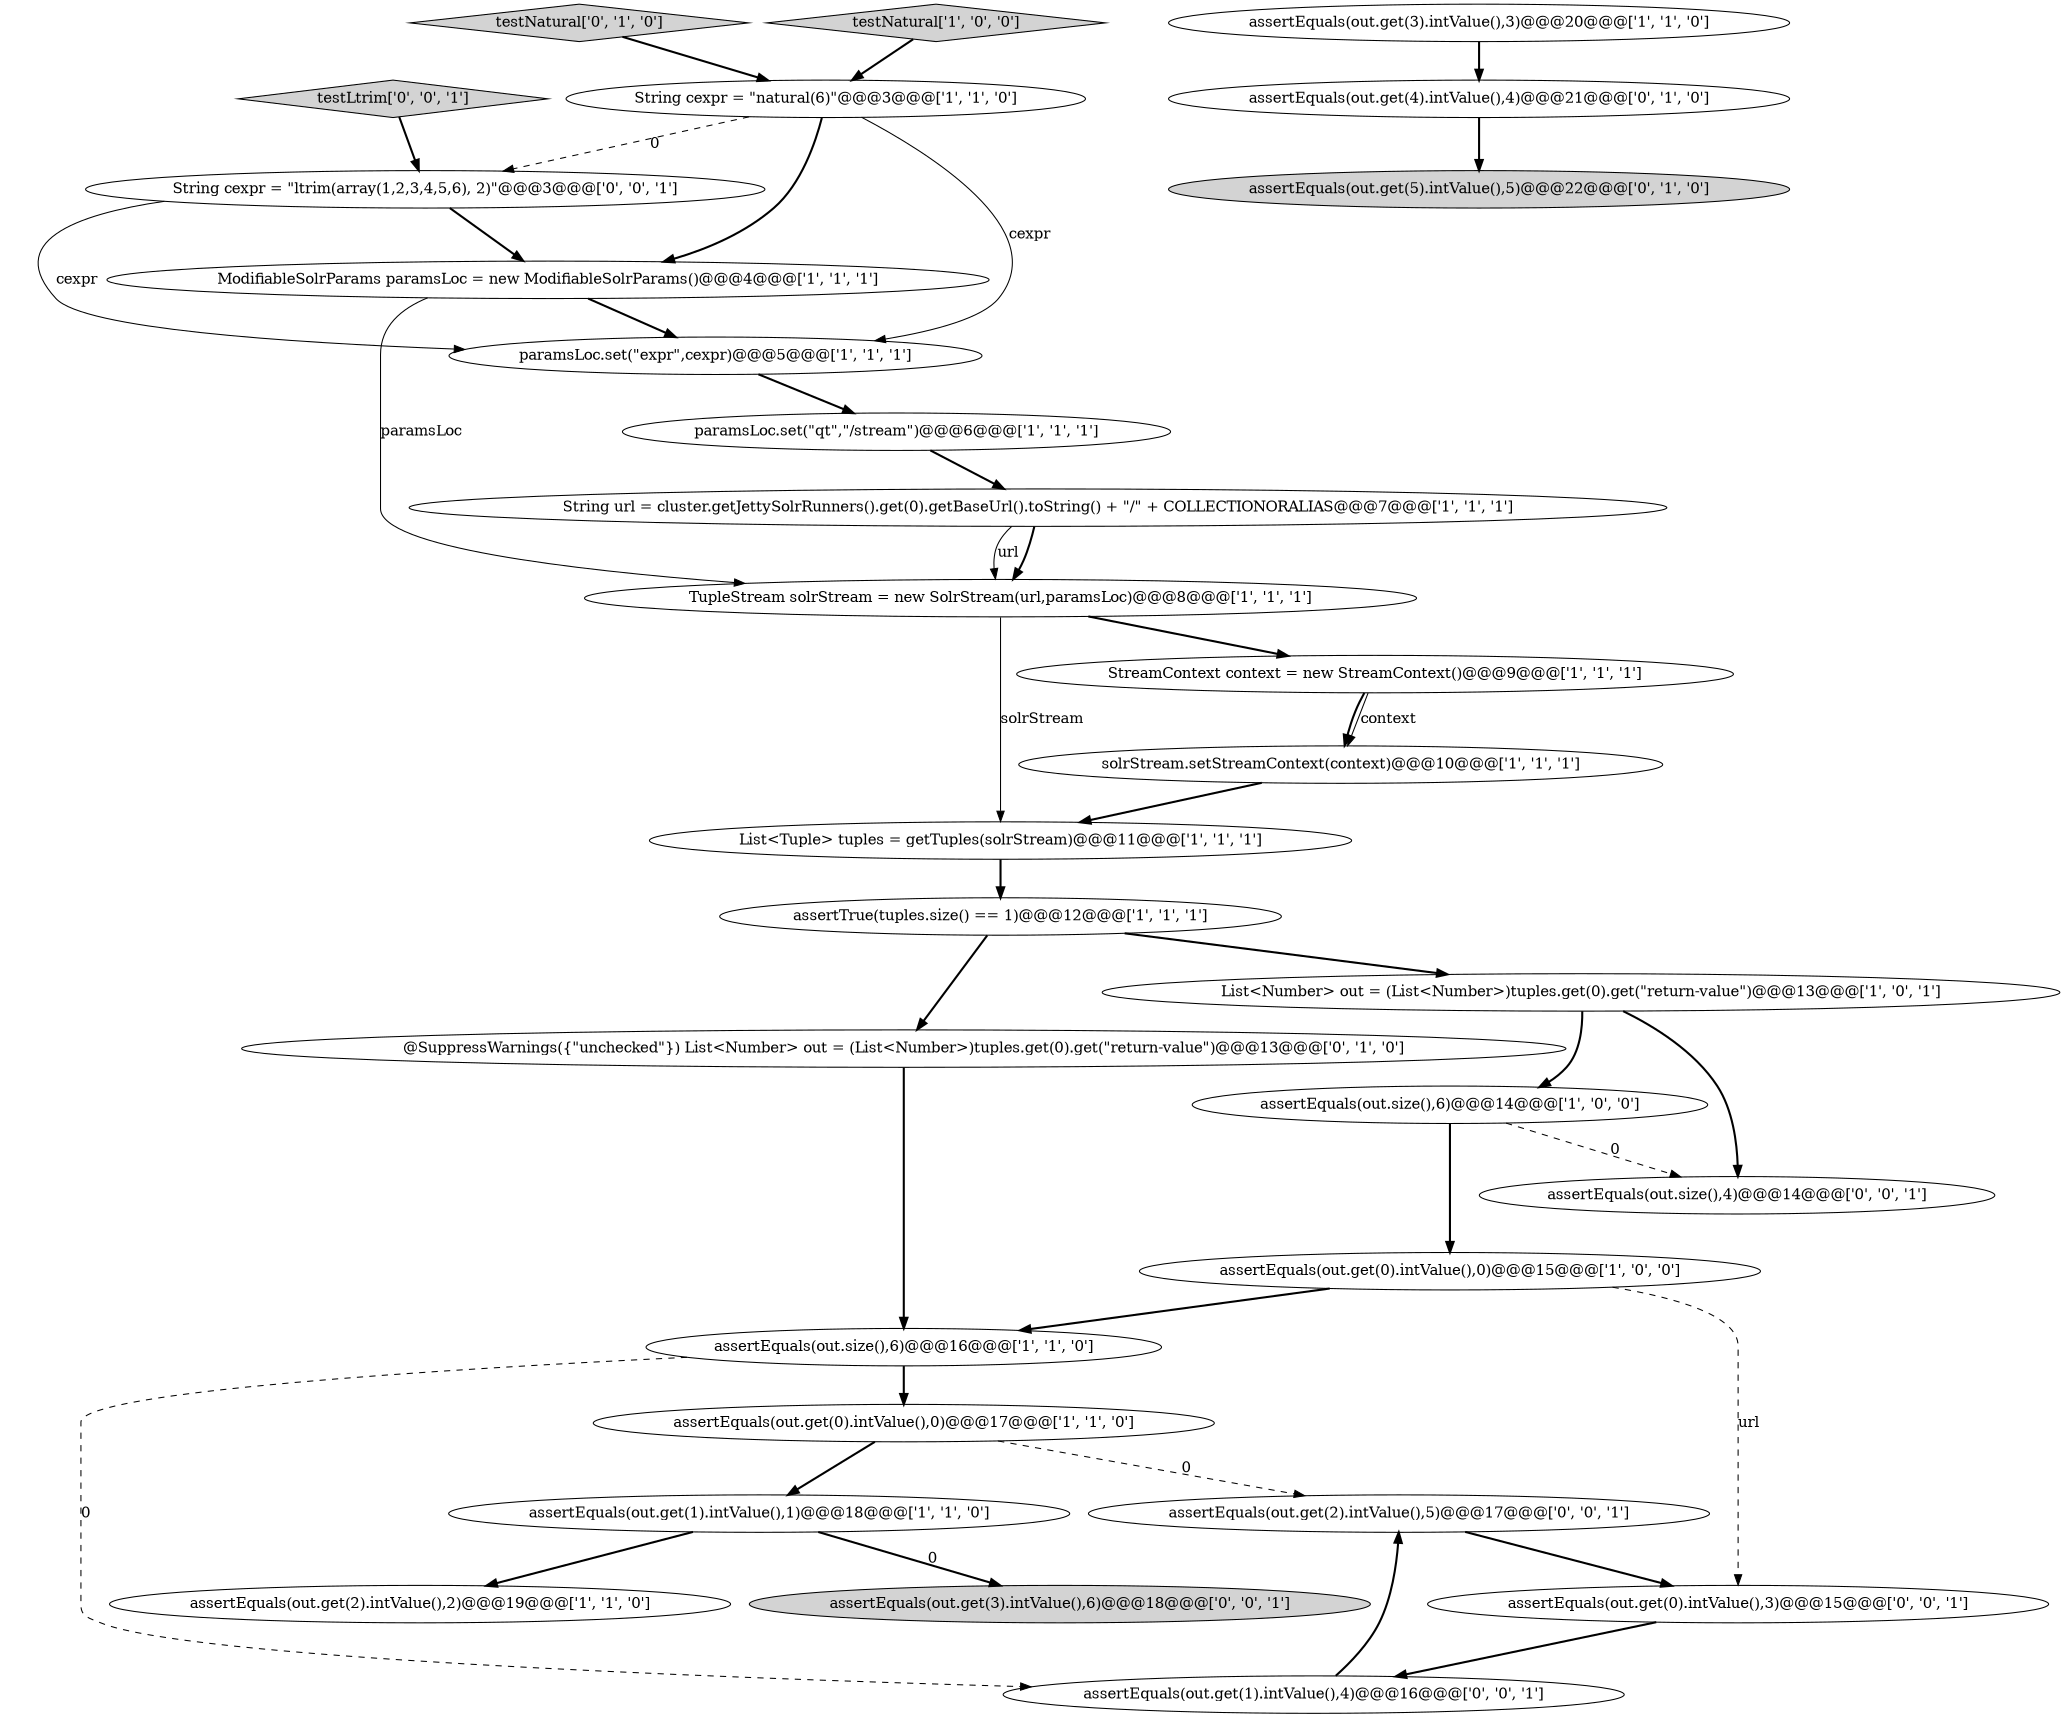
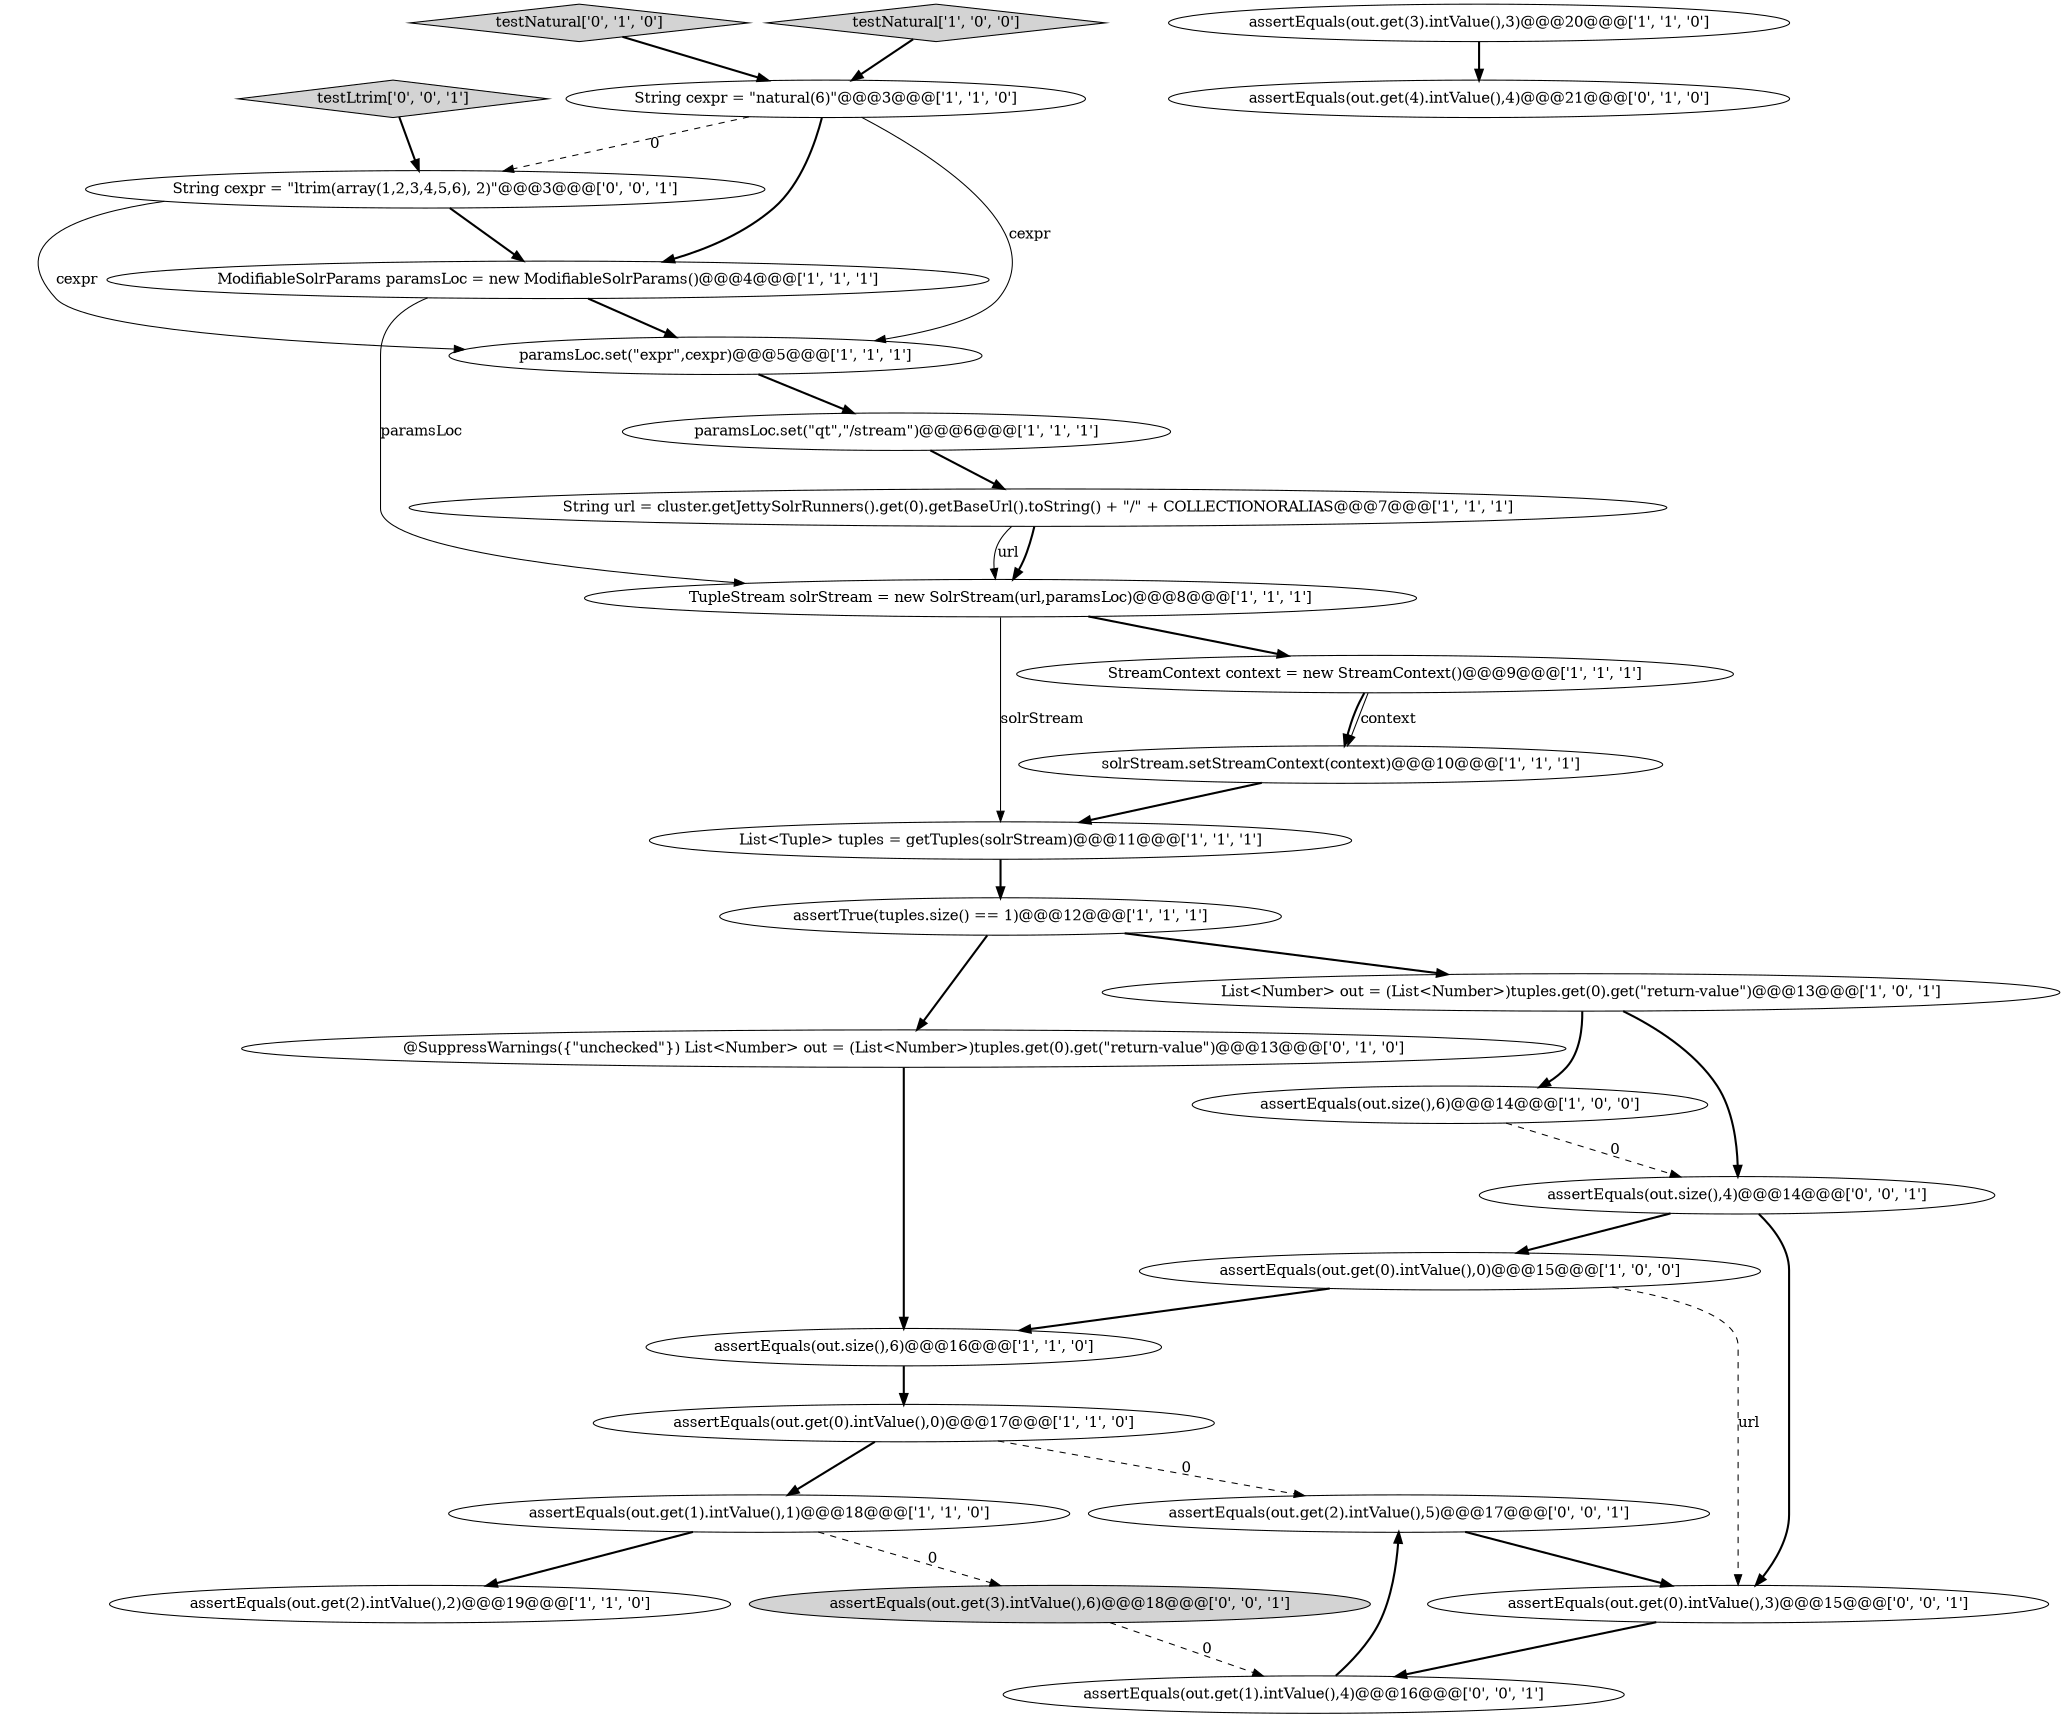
(1479, 189) -> none
(1450, 1183) -> (1599, 1232)
none -> (1789, 1394)
(904, 1557) -> (904, 1557)
(148, 1635) -> (1182, 1648)
